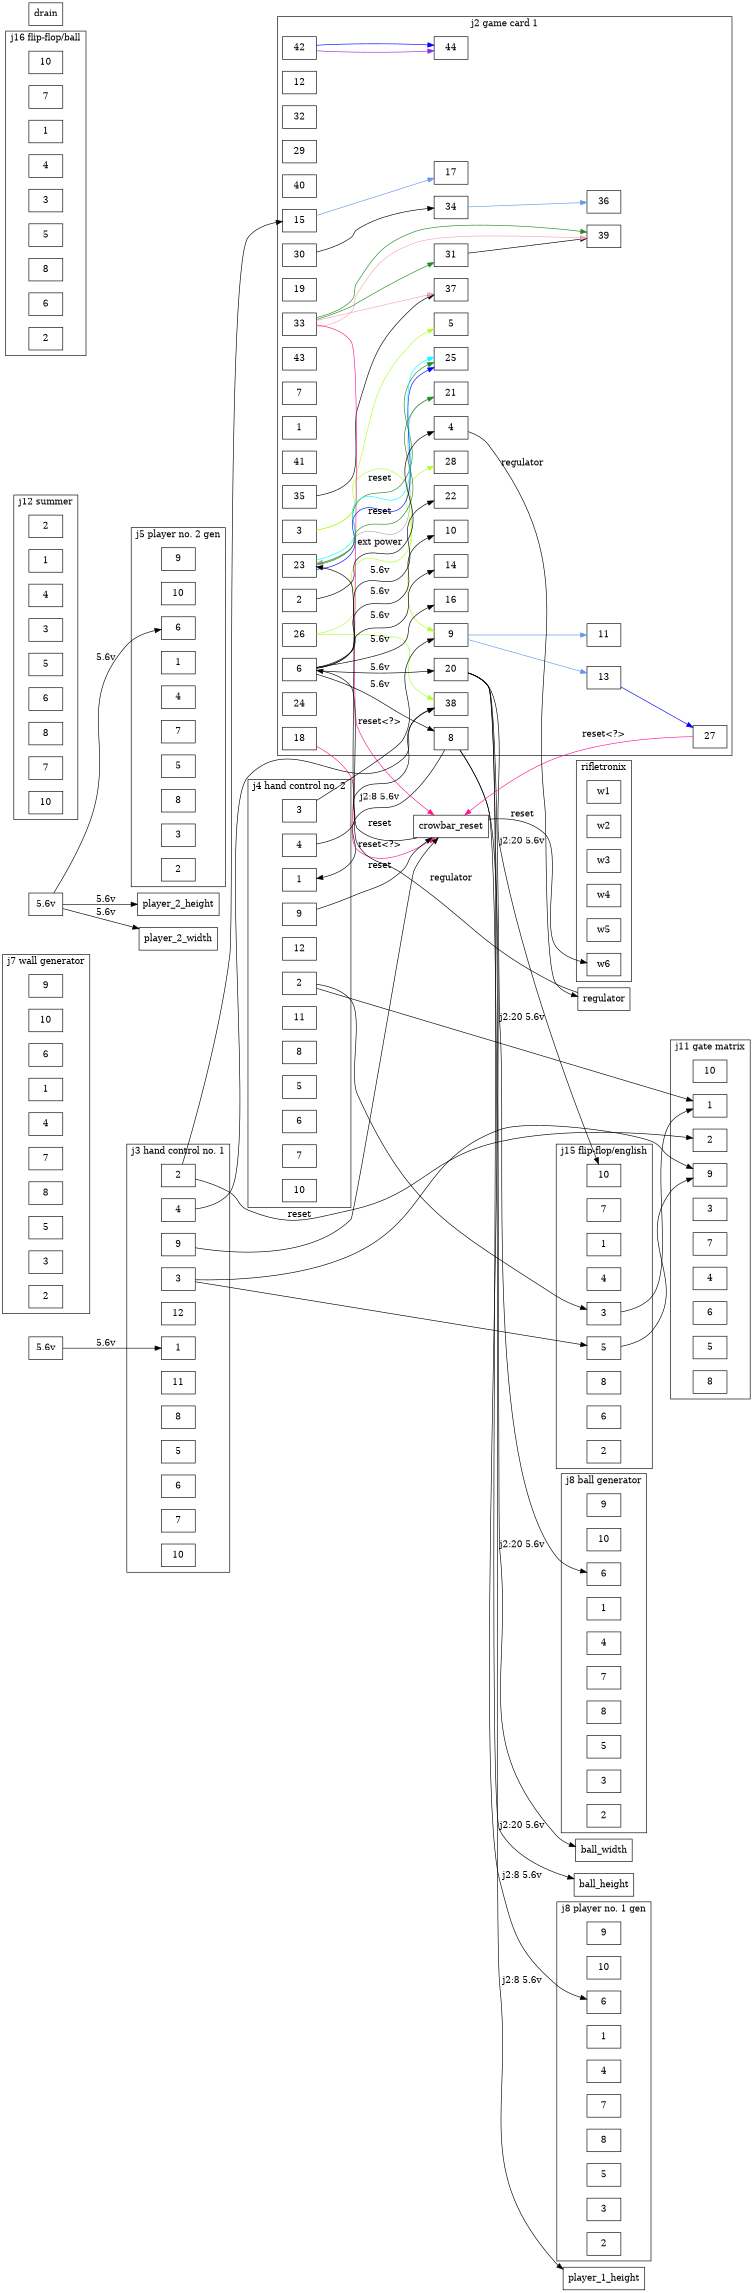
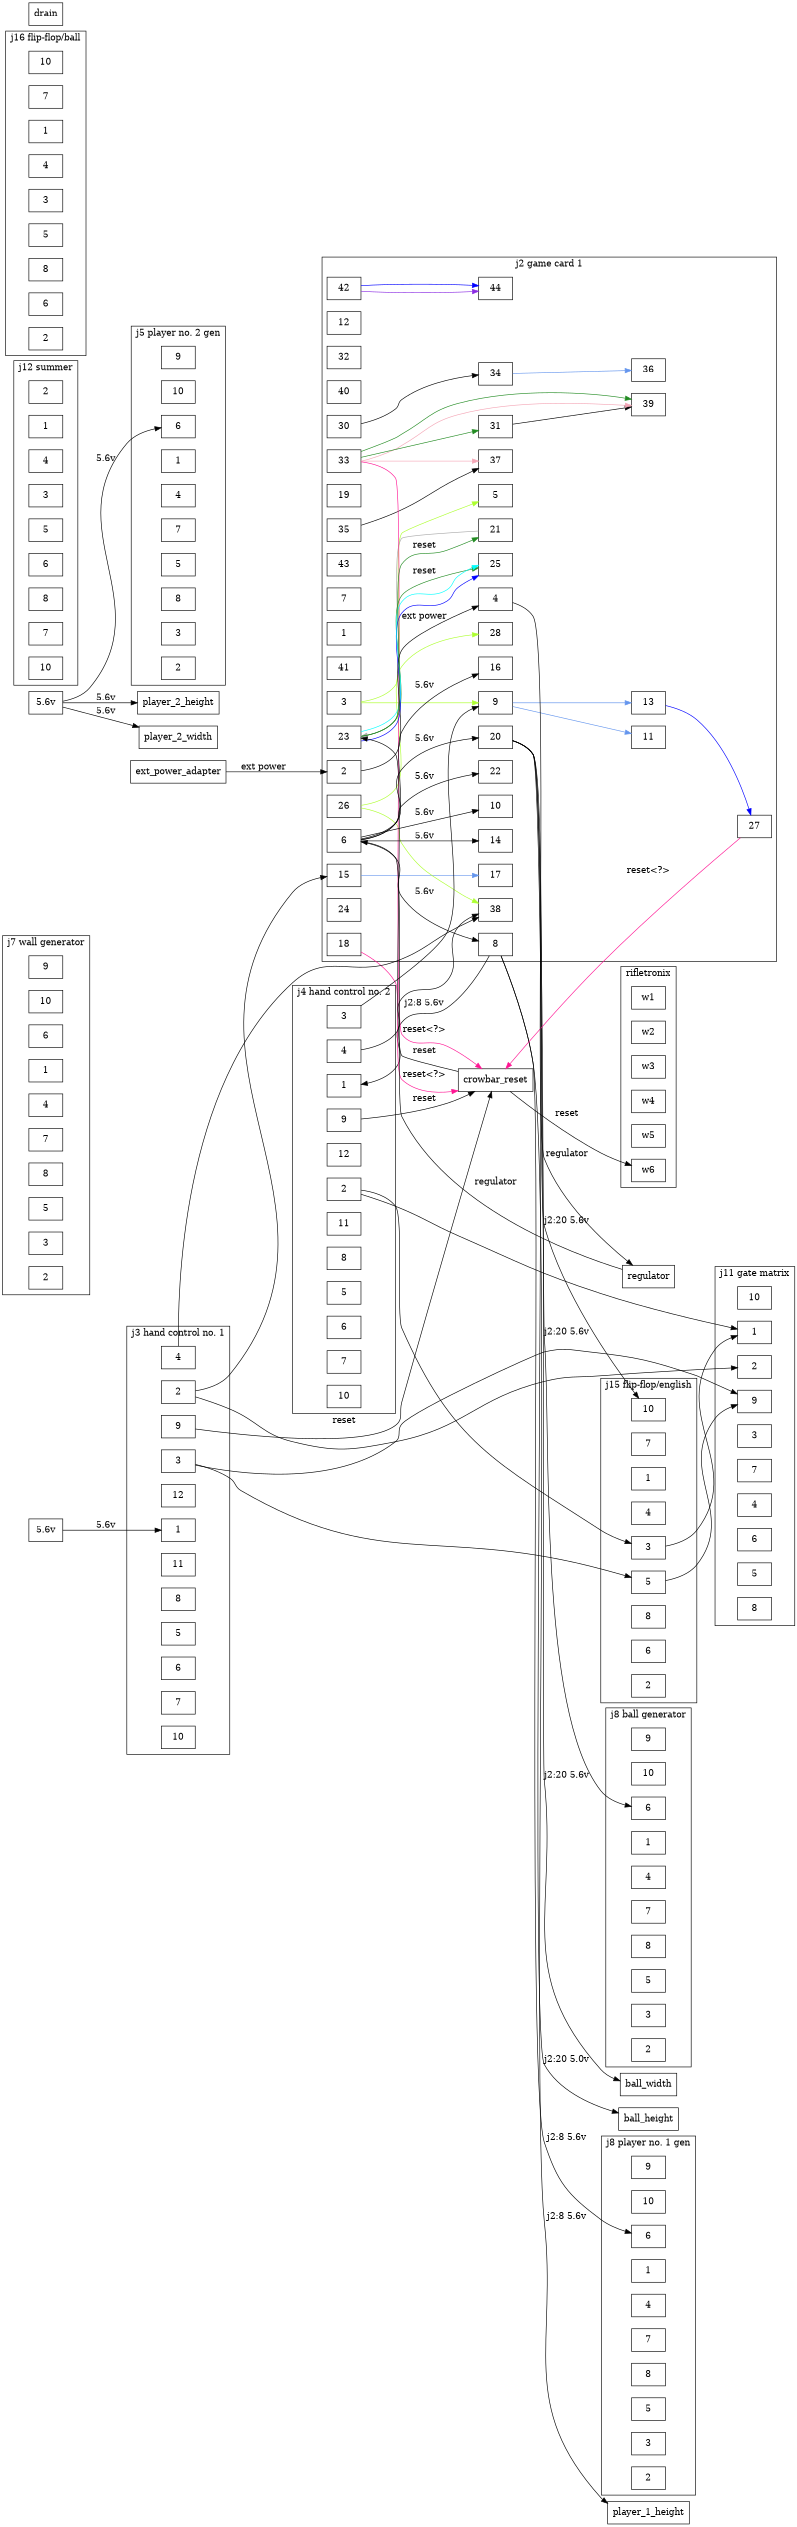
(299, 152) -> none
none -> (178, 772)
(522, 1826) -> (567, 2060)
